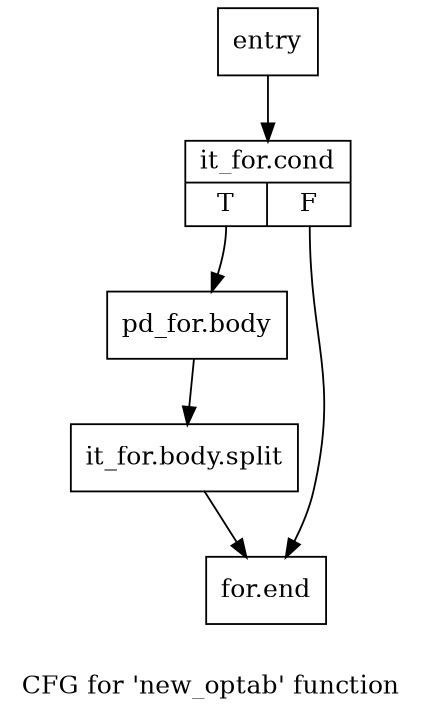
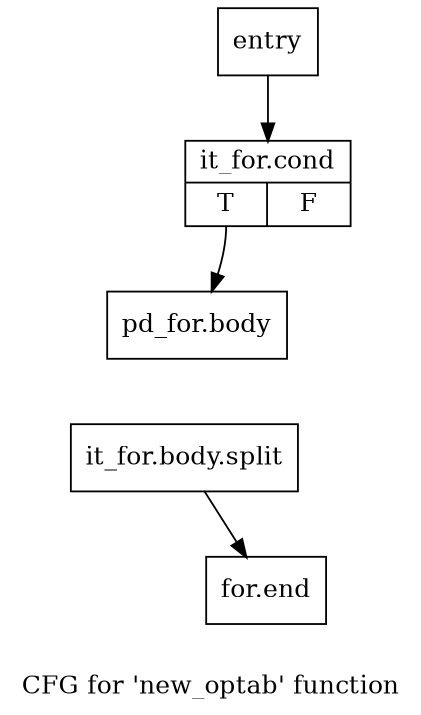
(192, 383) -> none
(324, 386) -> none
